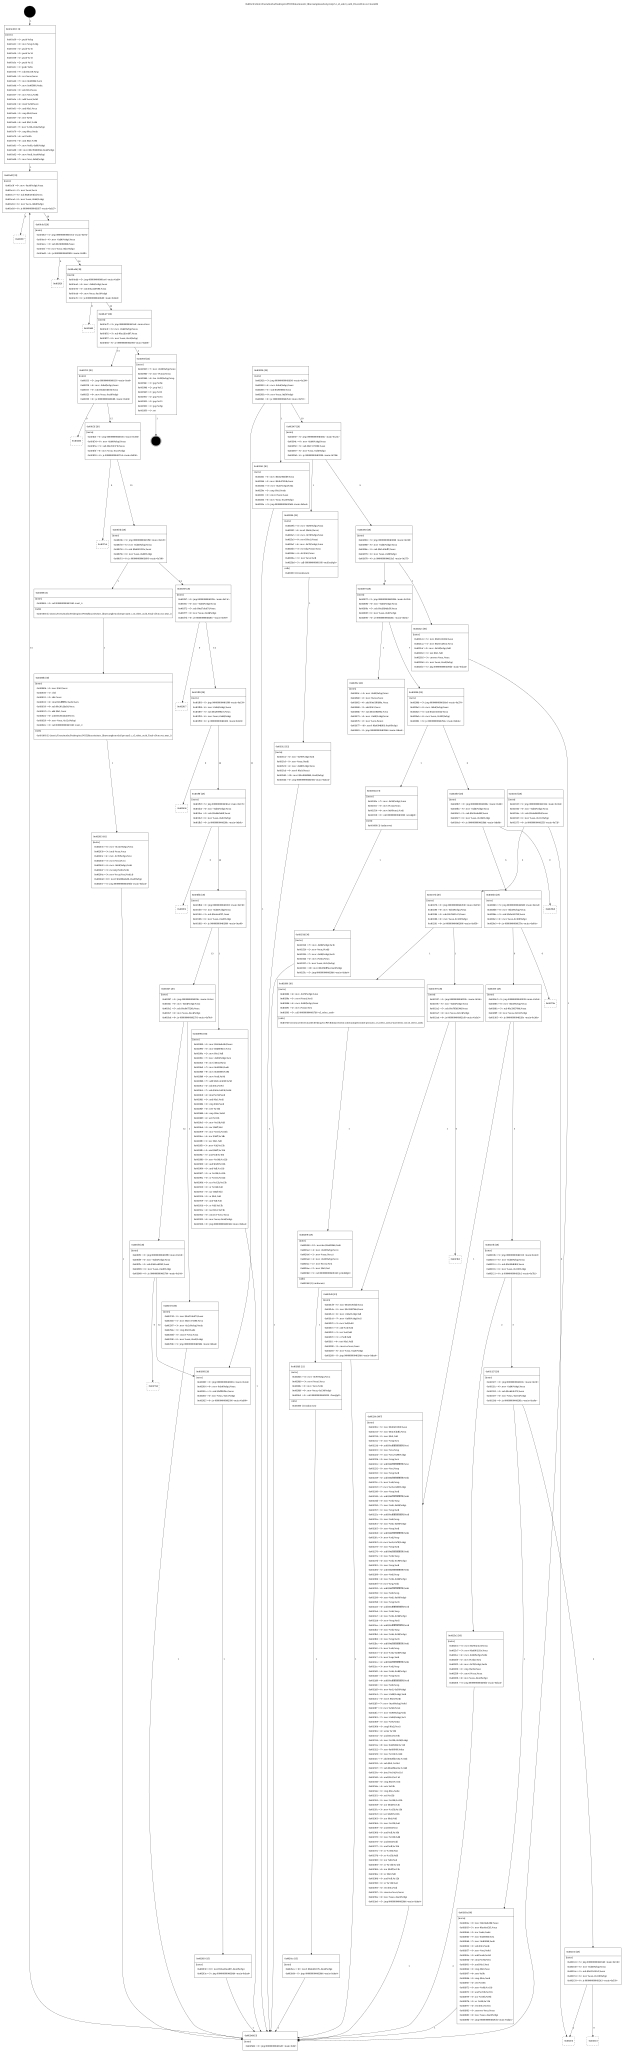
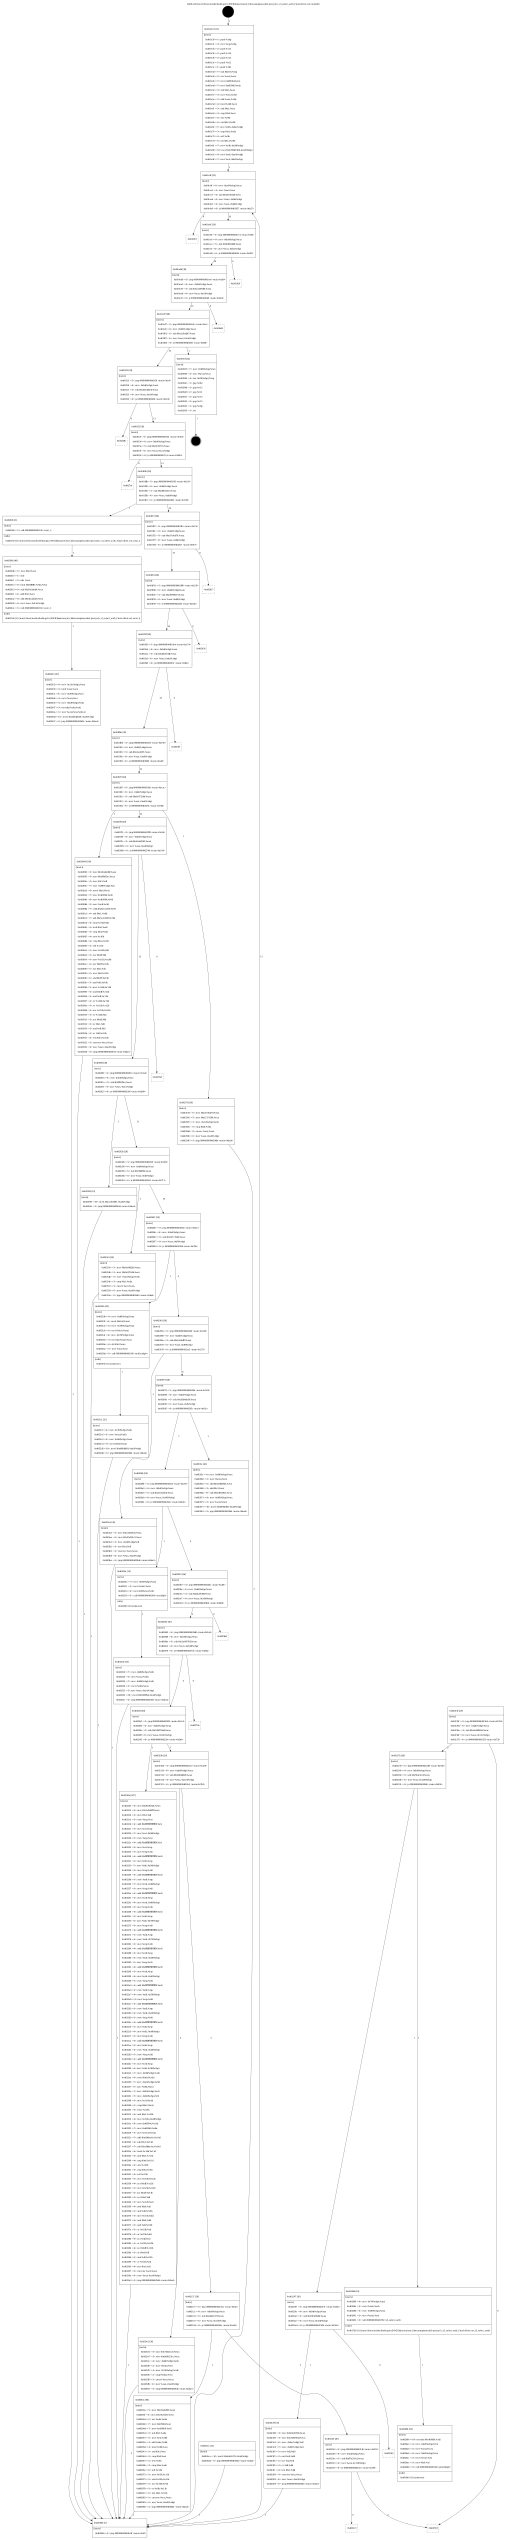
(250, 884) -> (130, 1121)
(219, 978) -> (105, 832)
(316, 1386) -> none
